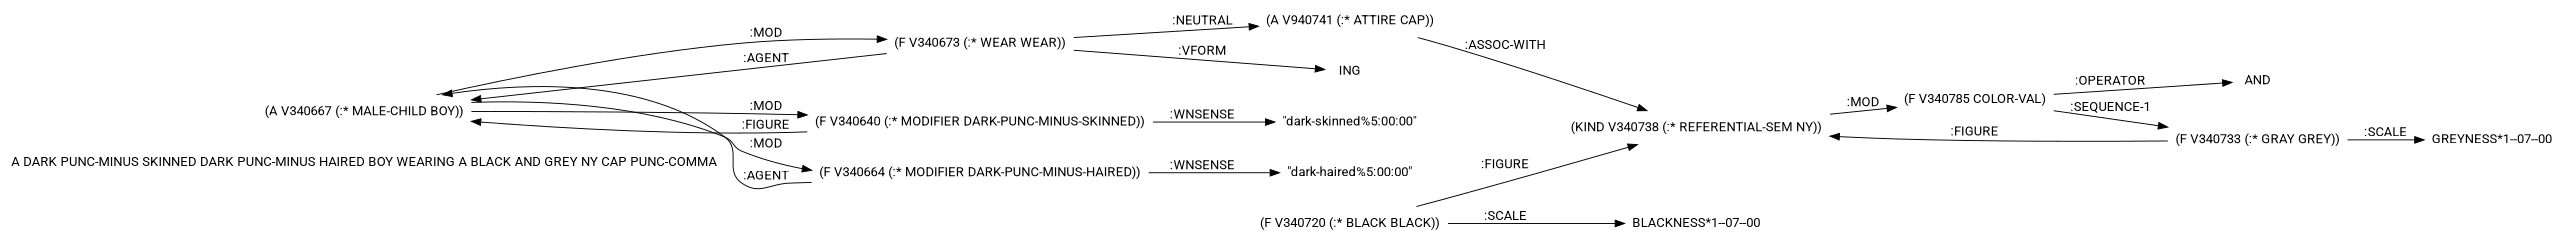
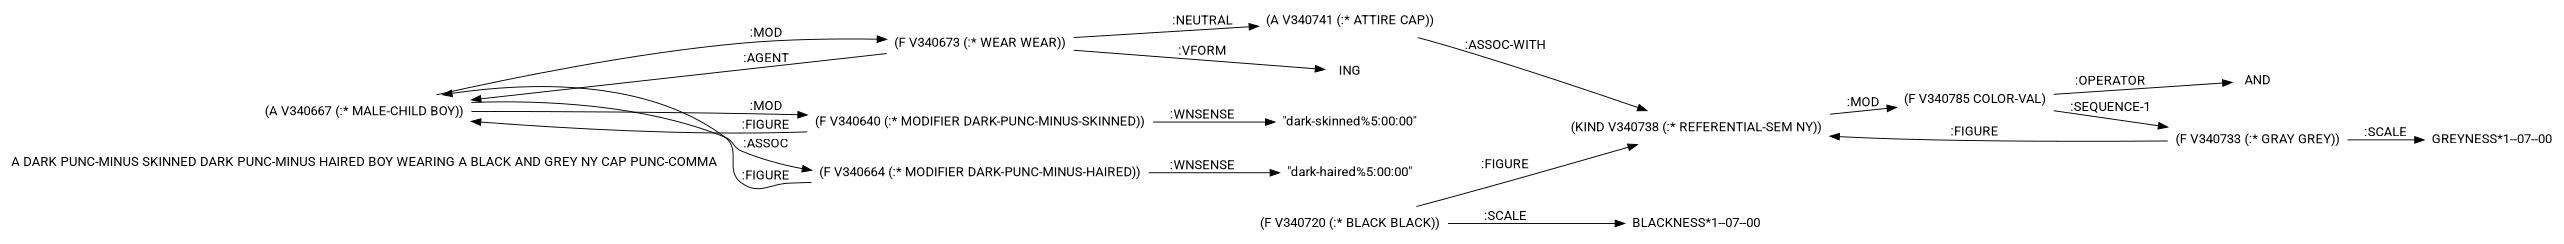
(1350, 21) -> (1350, 21)
(766, 144) -> (766, 144)
(766, 176) -> (766, 176)
